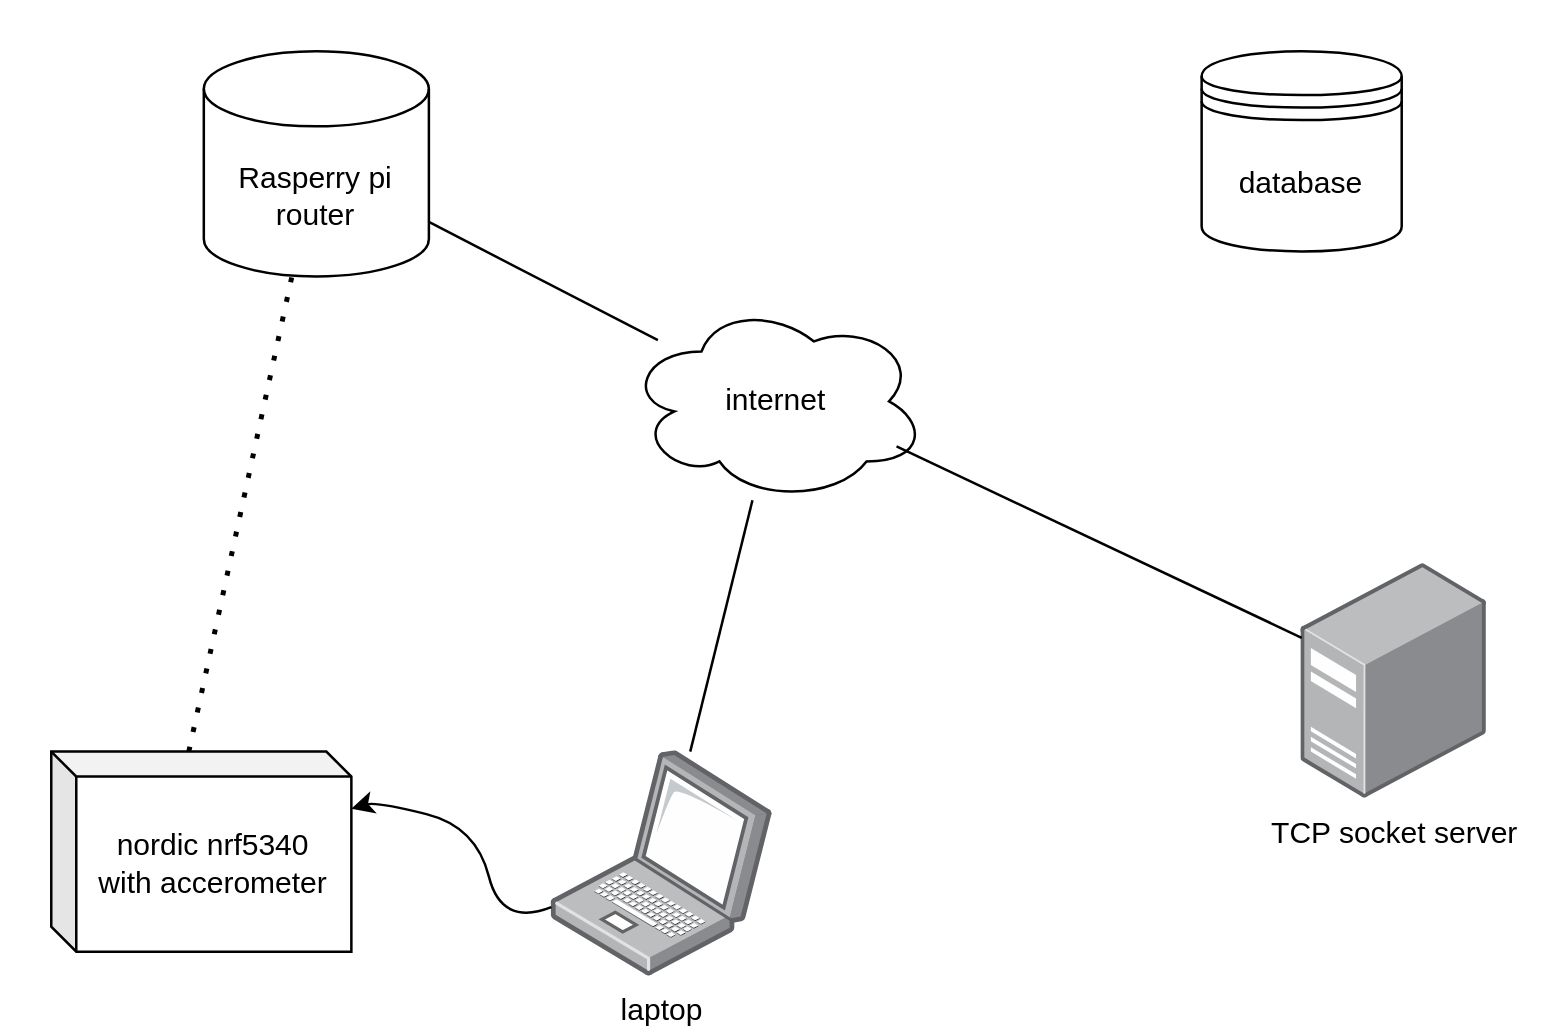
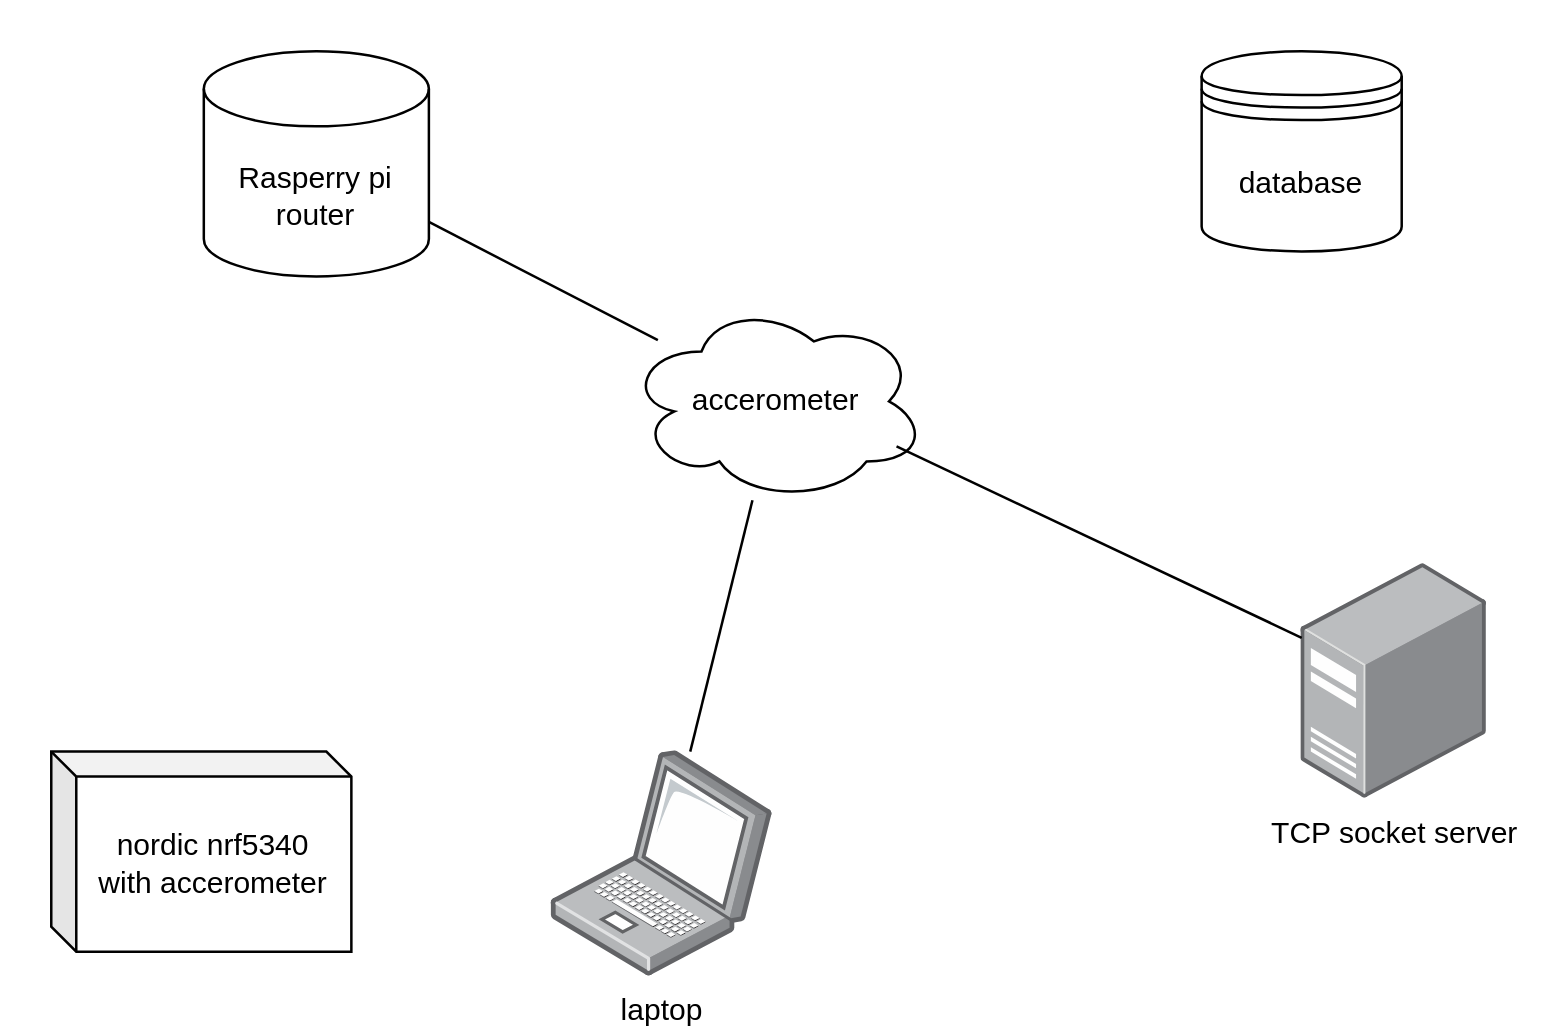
(776, 401) -> (776, 401)
(198, 710) -> none
(475, 845) -> none
